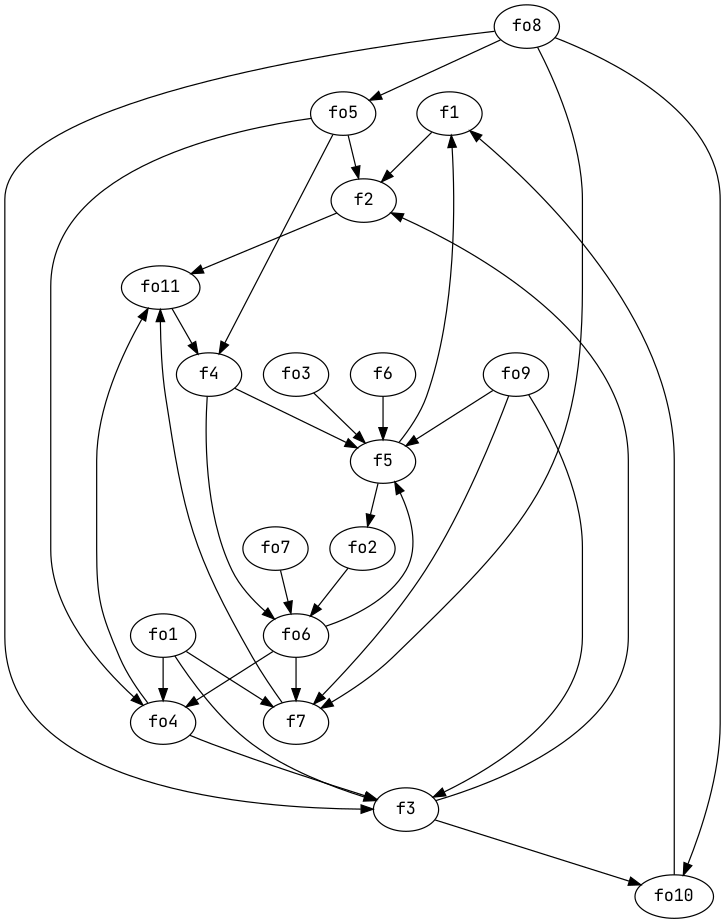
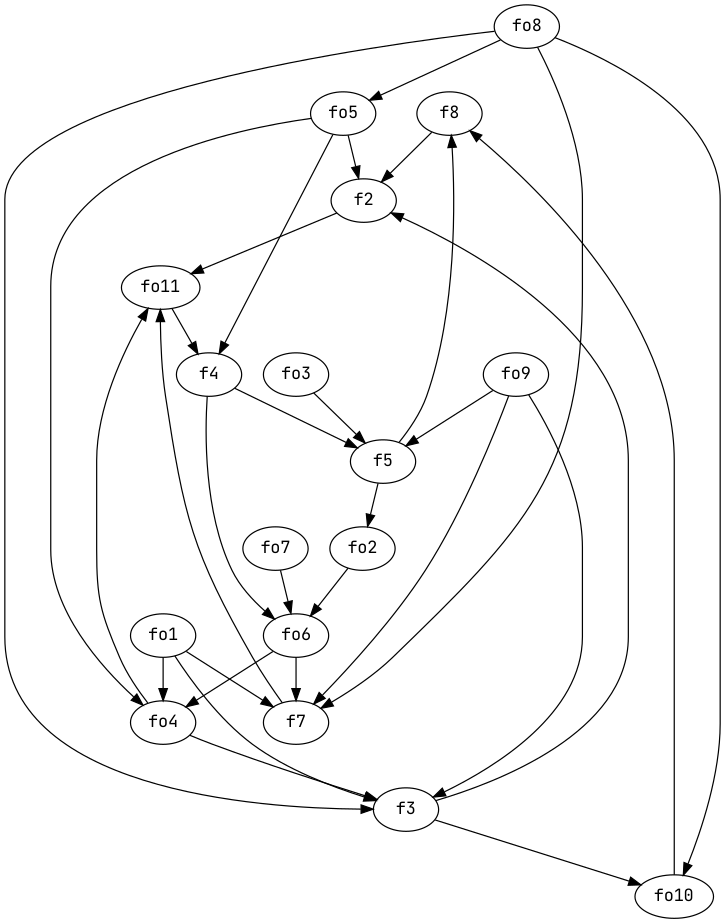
(450, 114) -> (450, 114)
(383, 375) -> none
(401, 578) -> none
